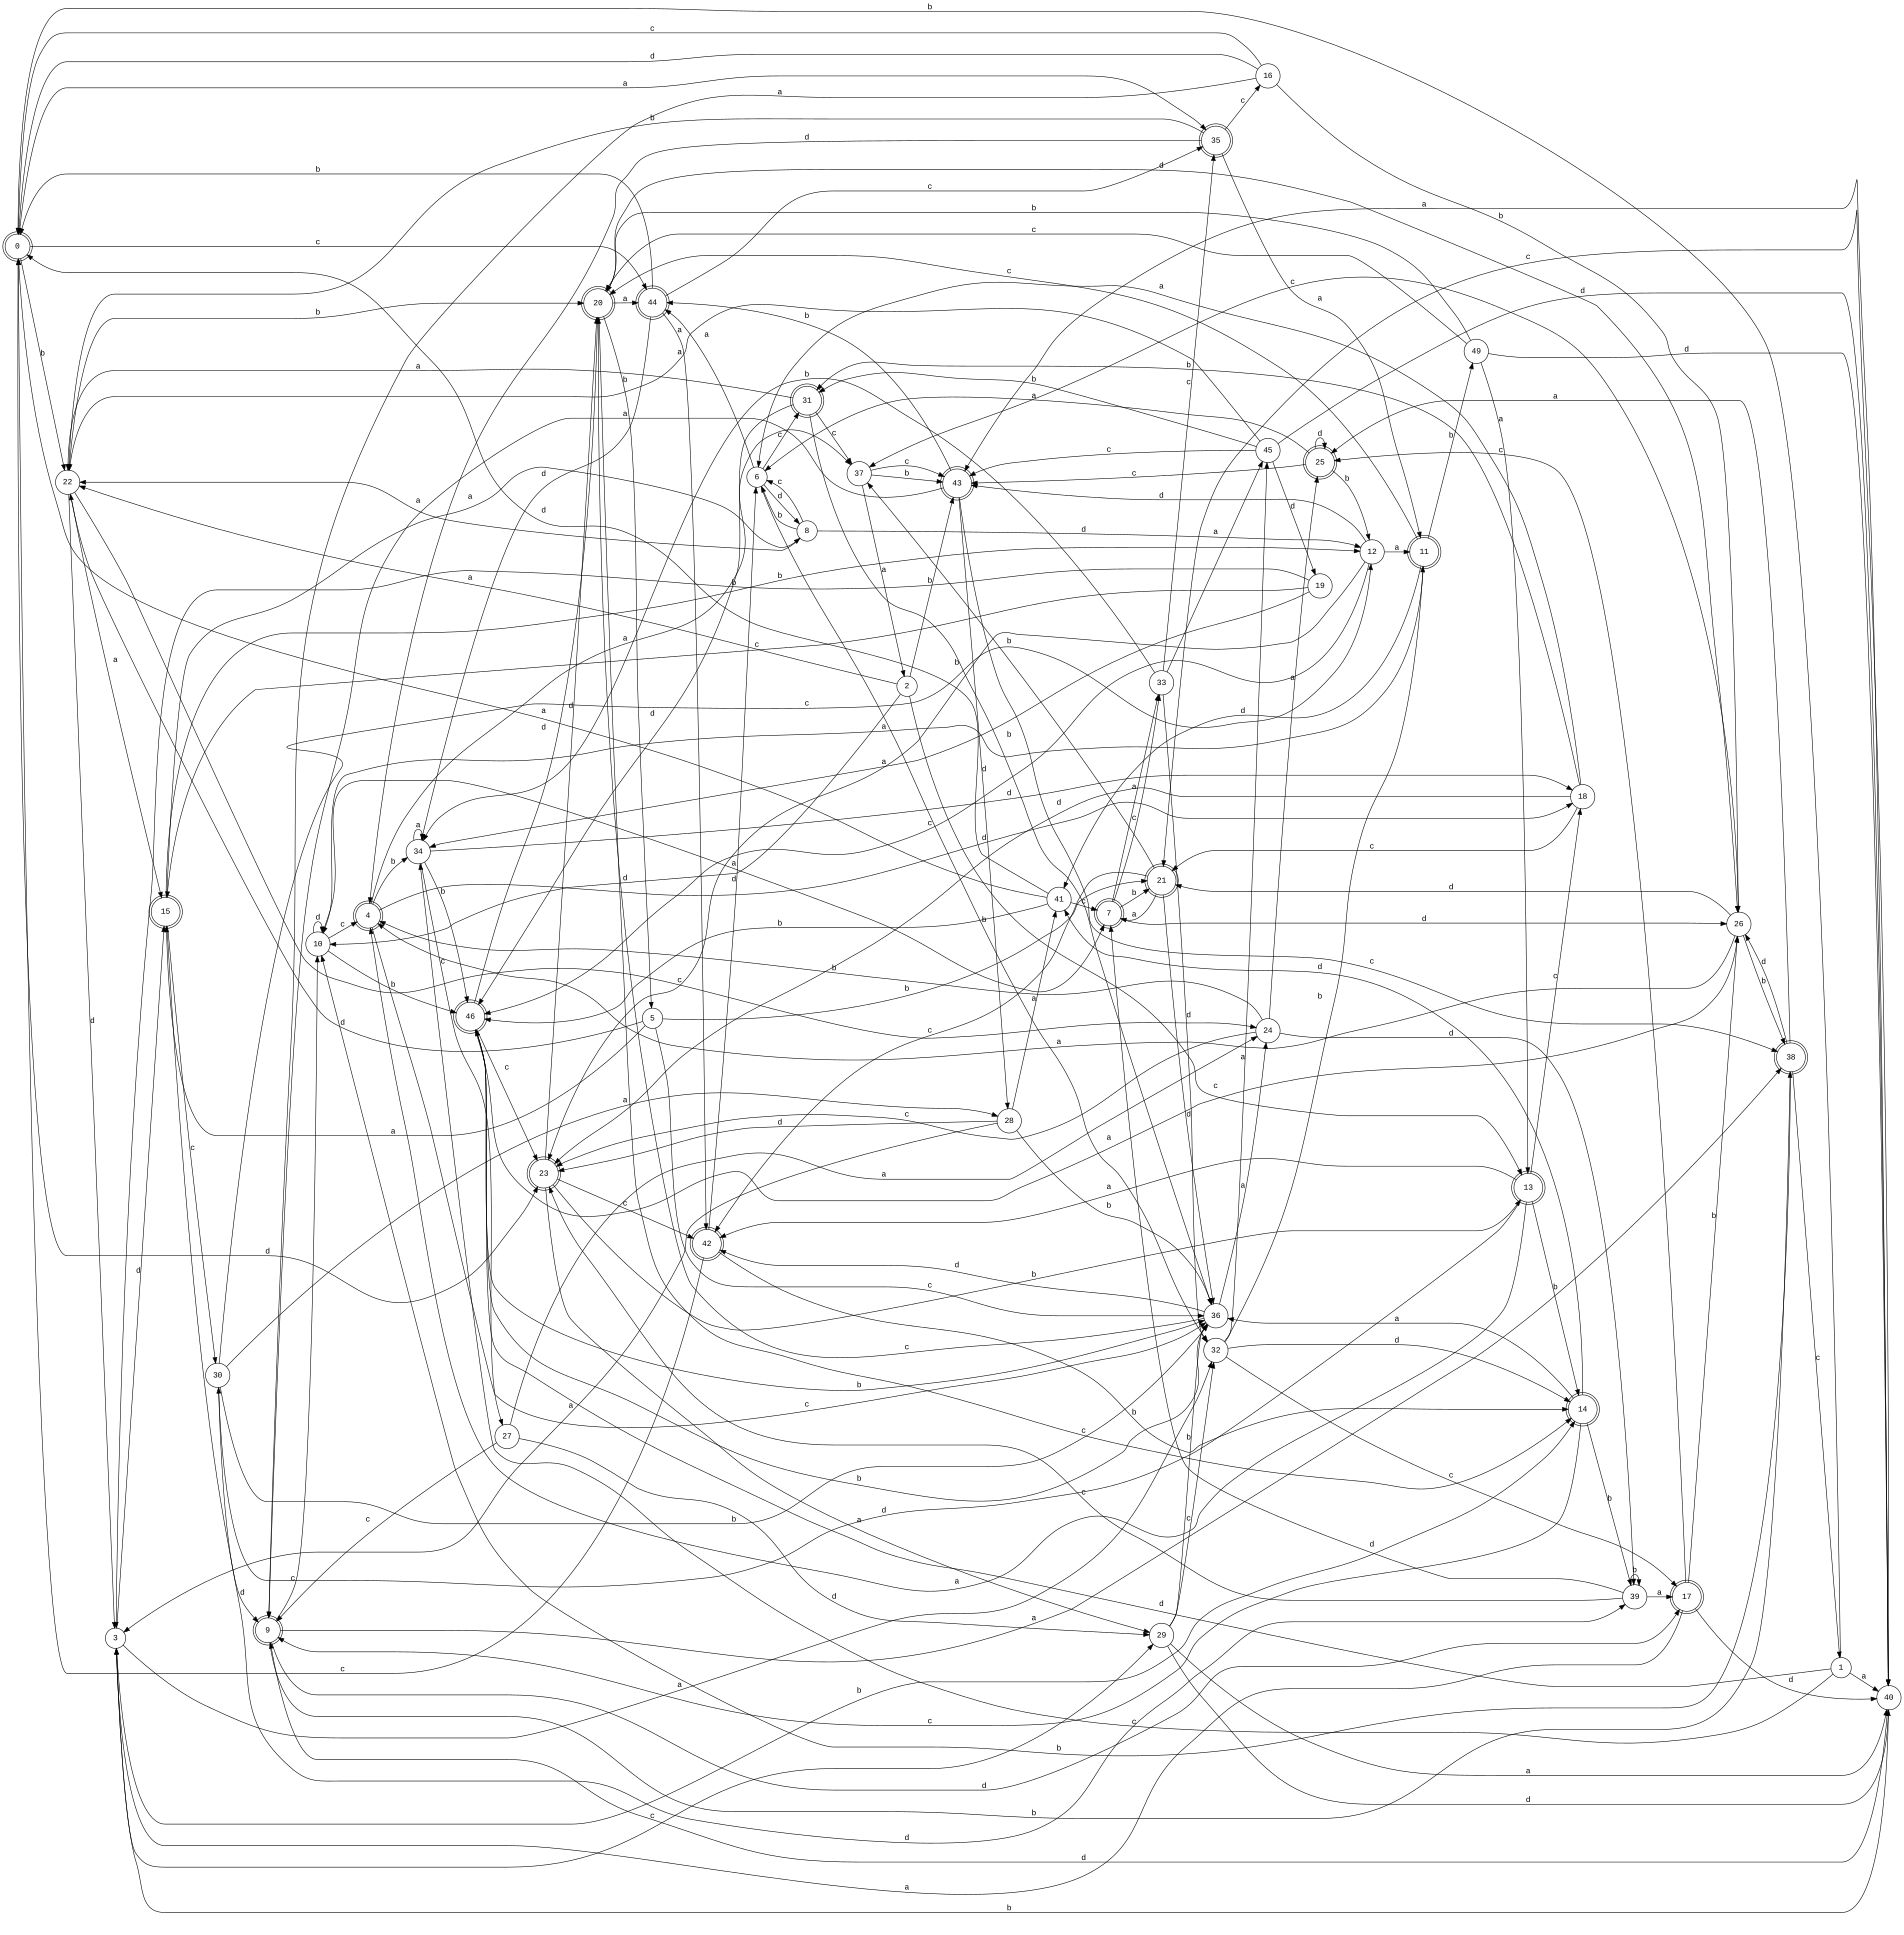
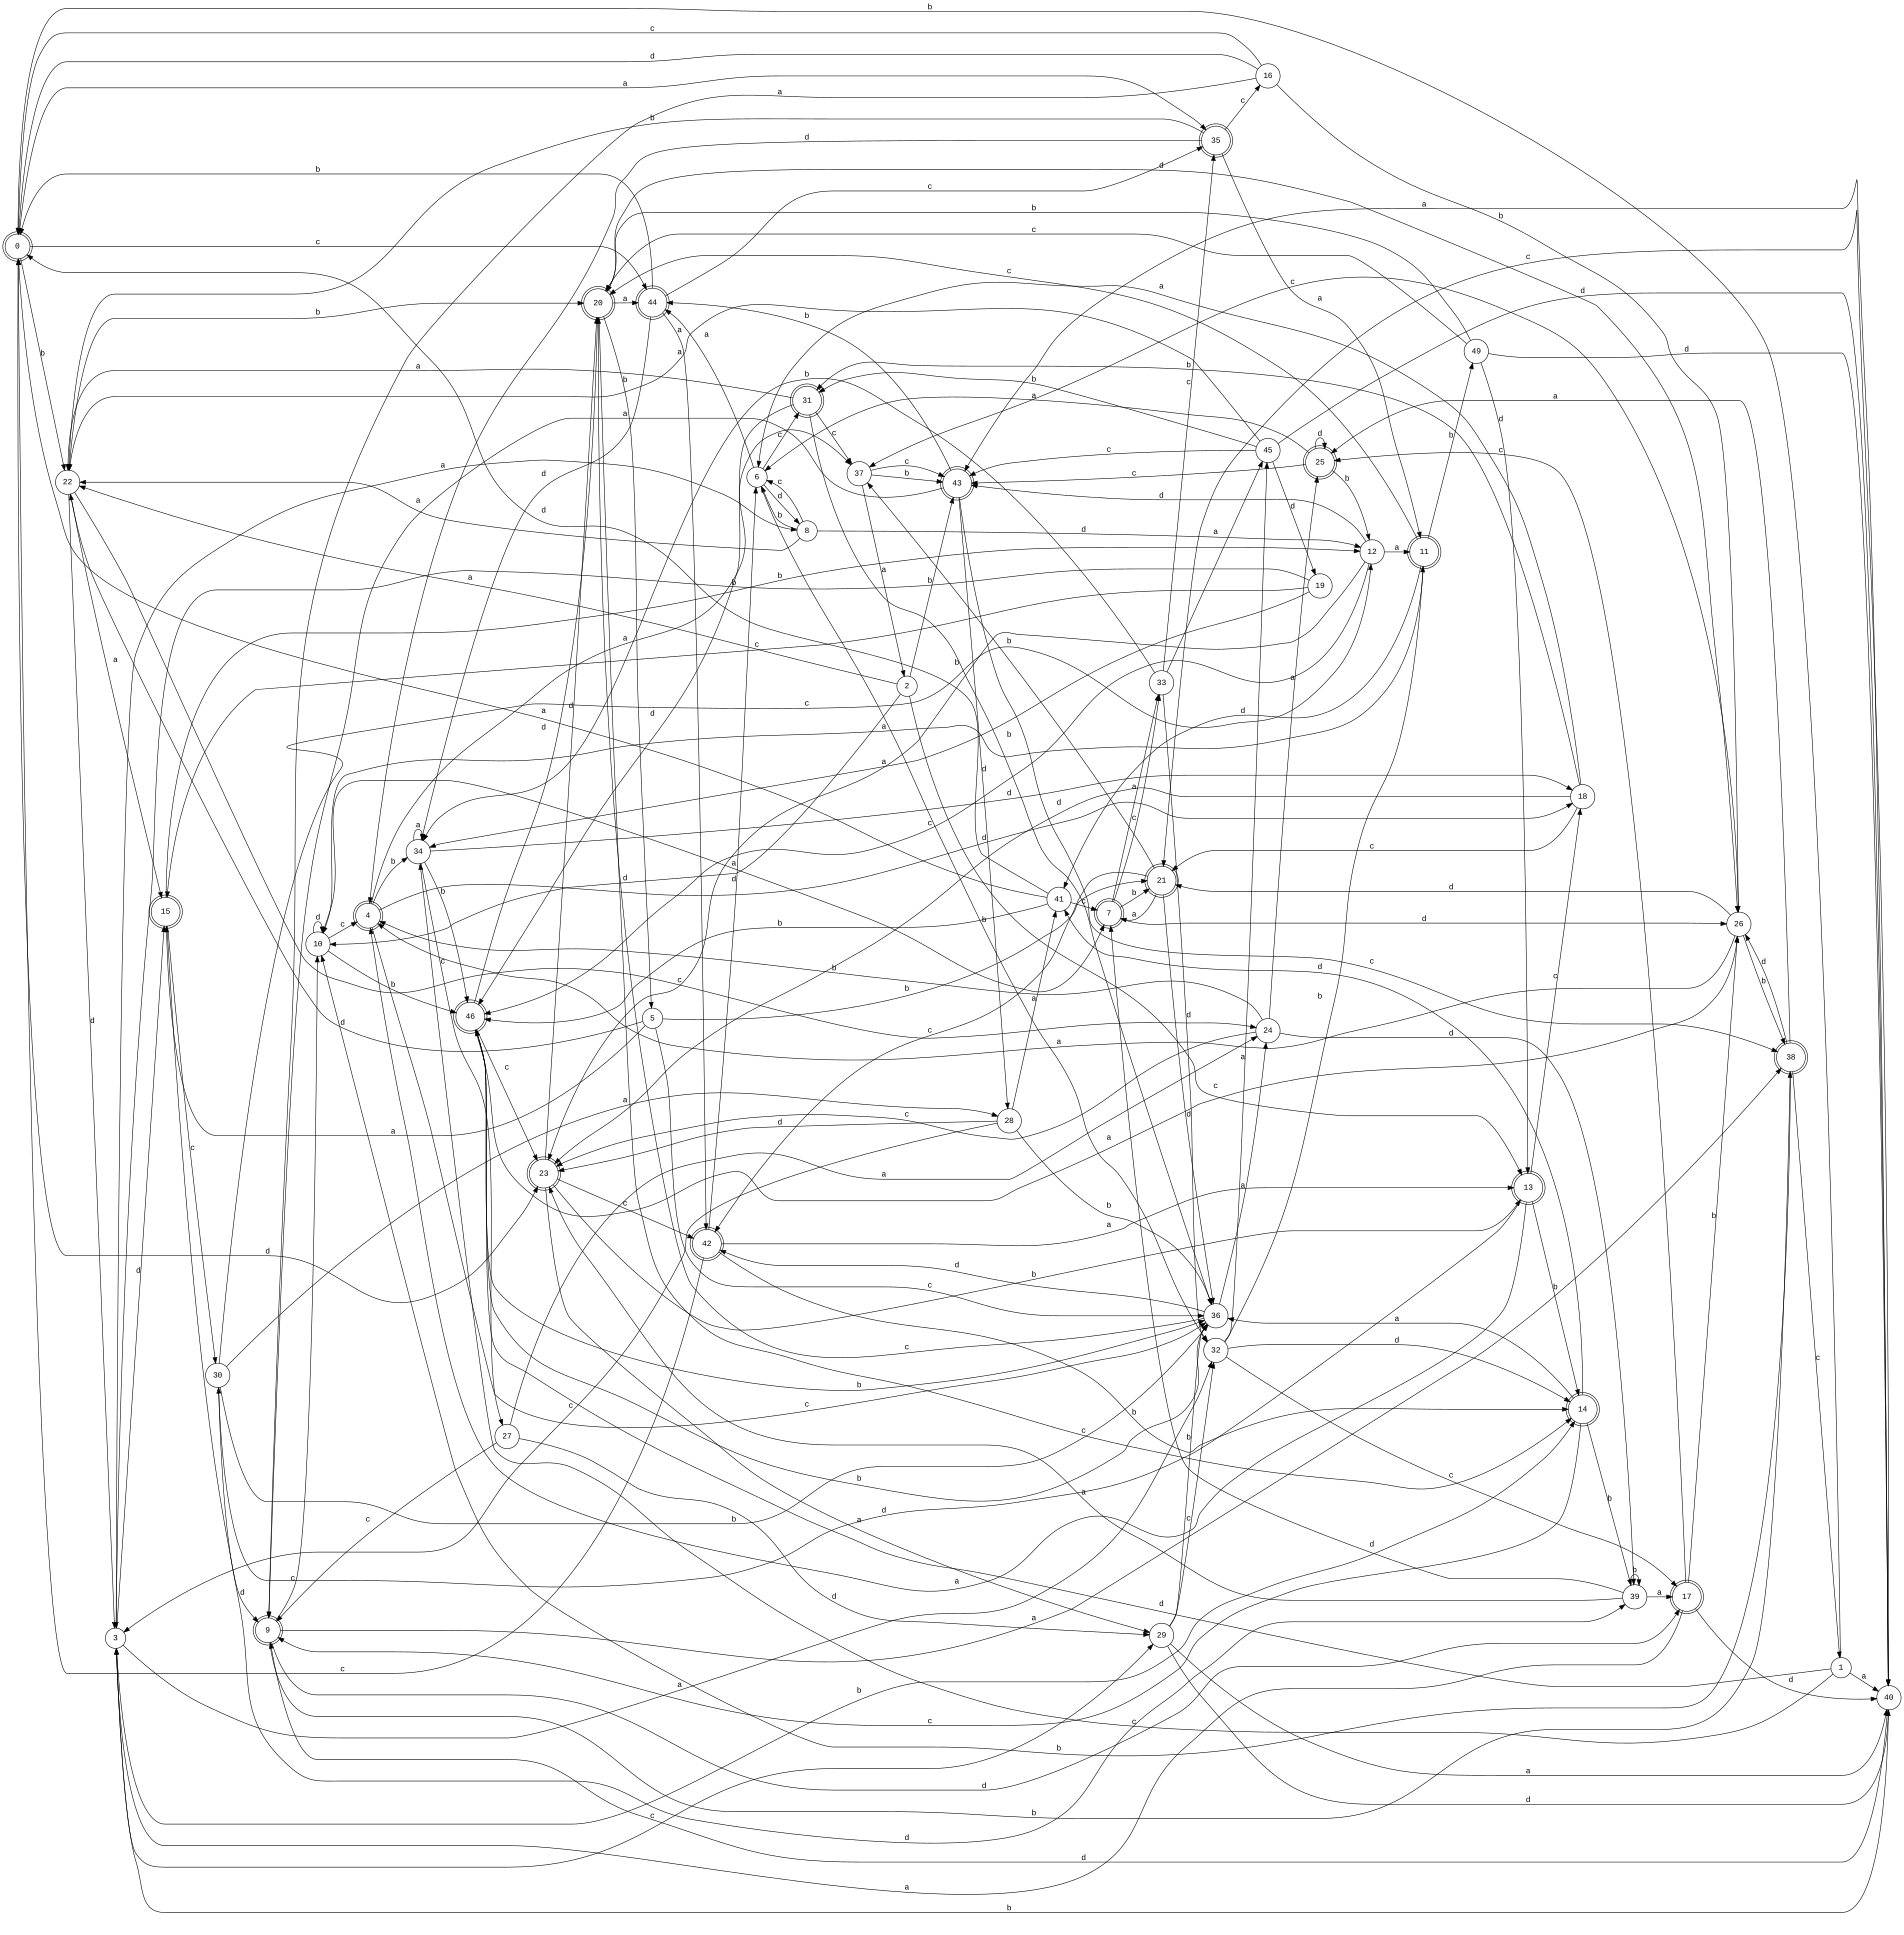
(1501, 419) -> (1501, 419)
(374, 546) -> (127, 771)
(1122, 1191) -> (1118, 1230)
(571, 1406) -> (571, 1406)
(1084, 1492) -> (1084, 1492)
